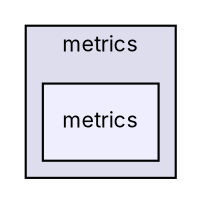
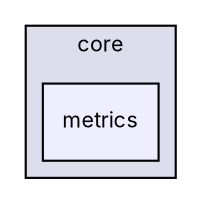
(101, 46) -> (101, 46)
